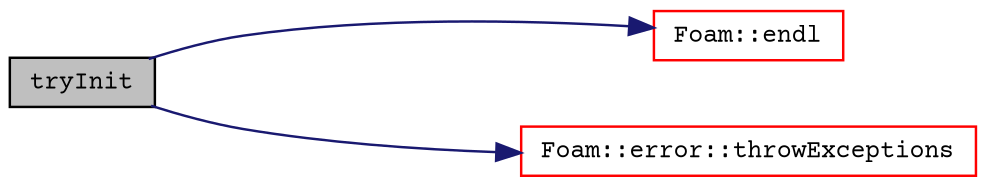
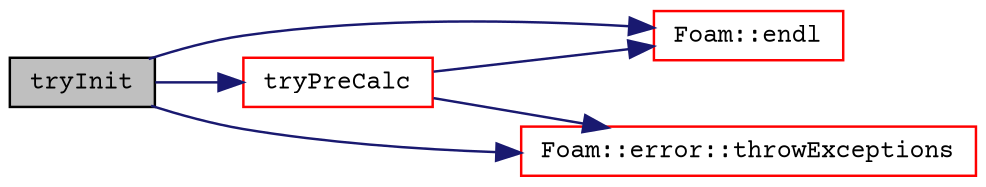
none -> (338, 82)
